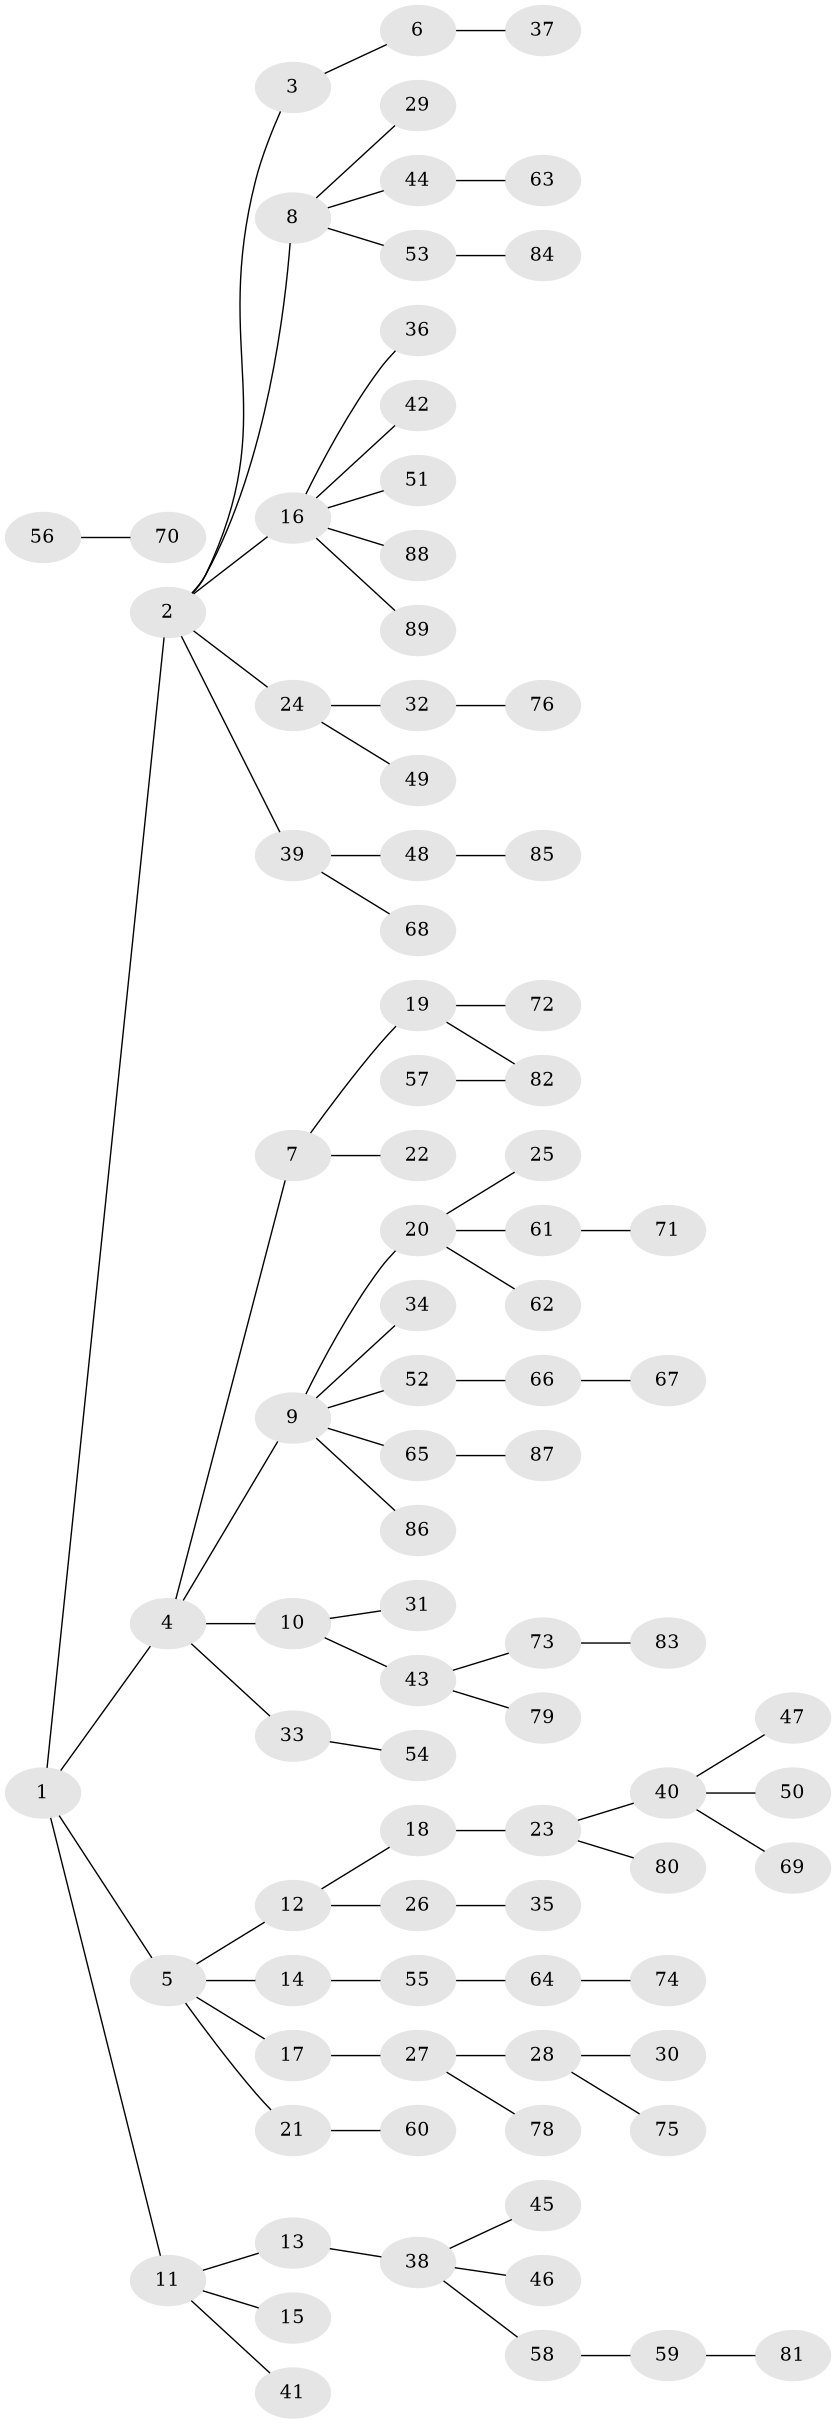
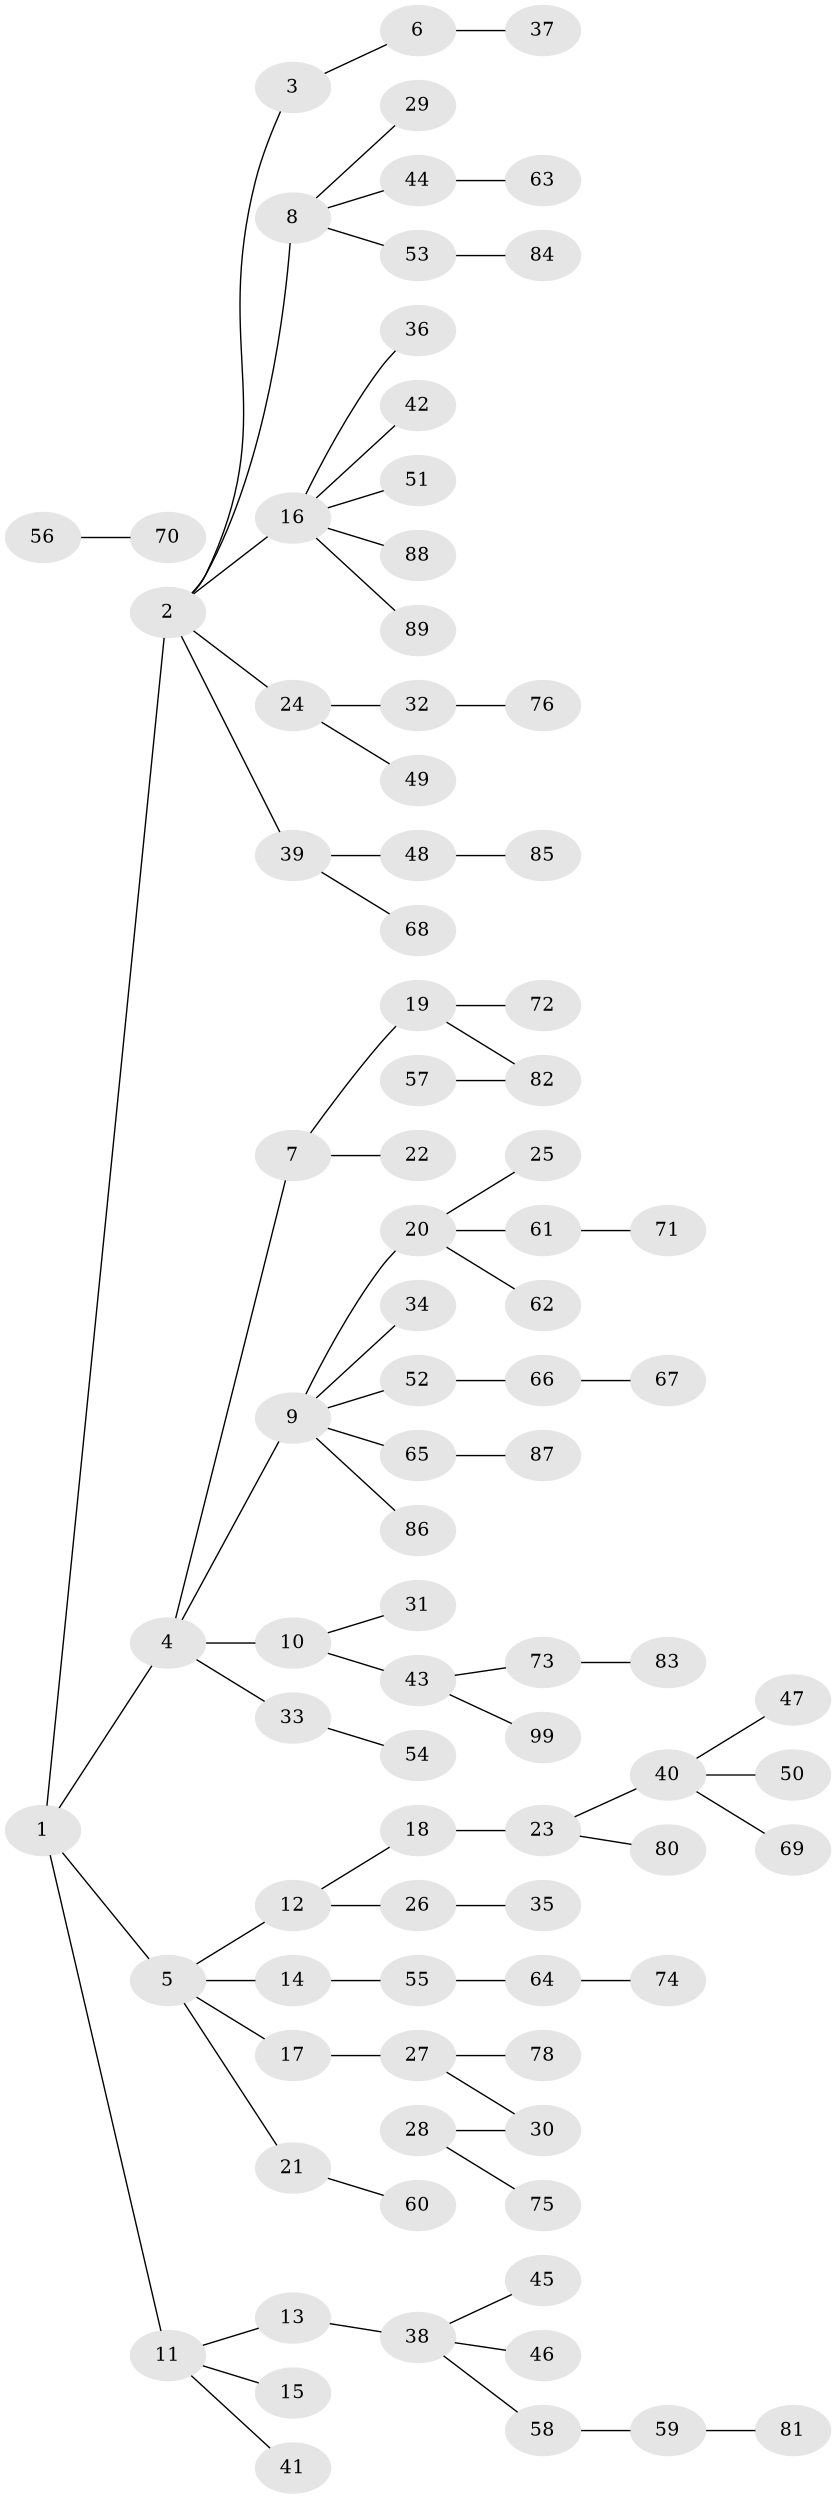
(543, 1718) -> (543, 1738)
(481, 2056) -> (481, 2093)
